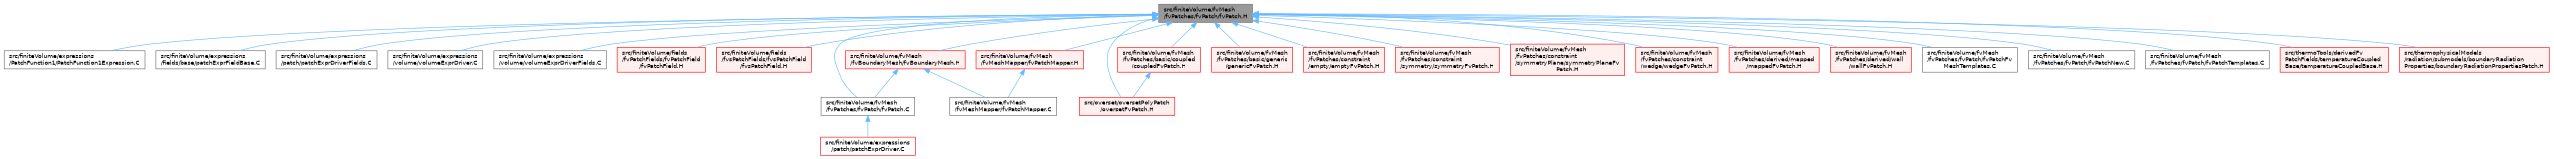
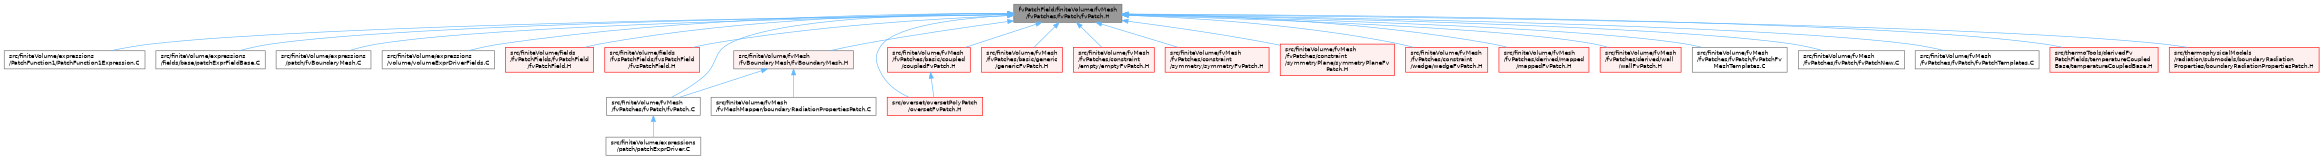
(1206, 13) -> (1068, 13)
(327, 60) -> (324, 60)
(435, 60) -> none
(905, 60) -> (794, 60)
(1030, 60) -> none
(1003, 106) -> (794, 106)
(868, 146) -> (653, 146)
